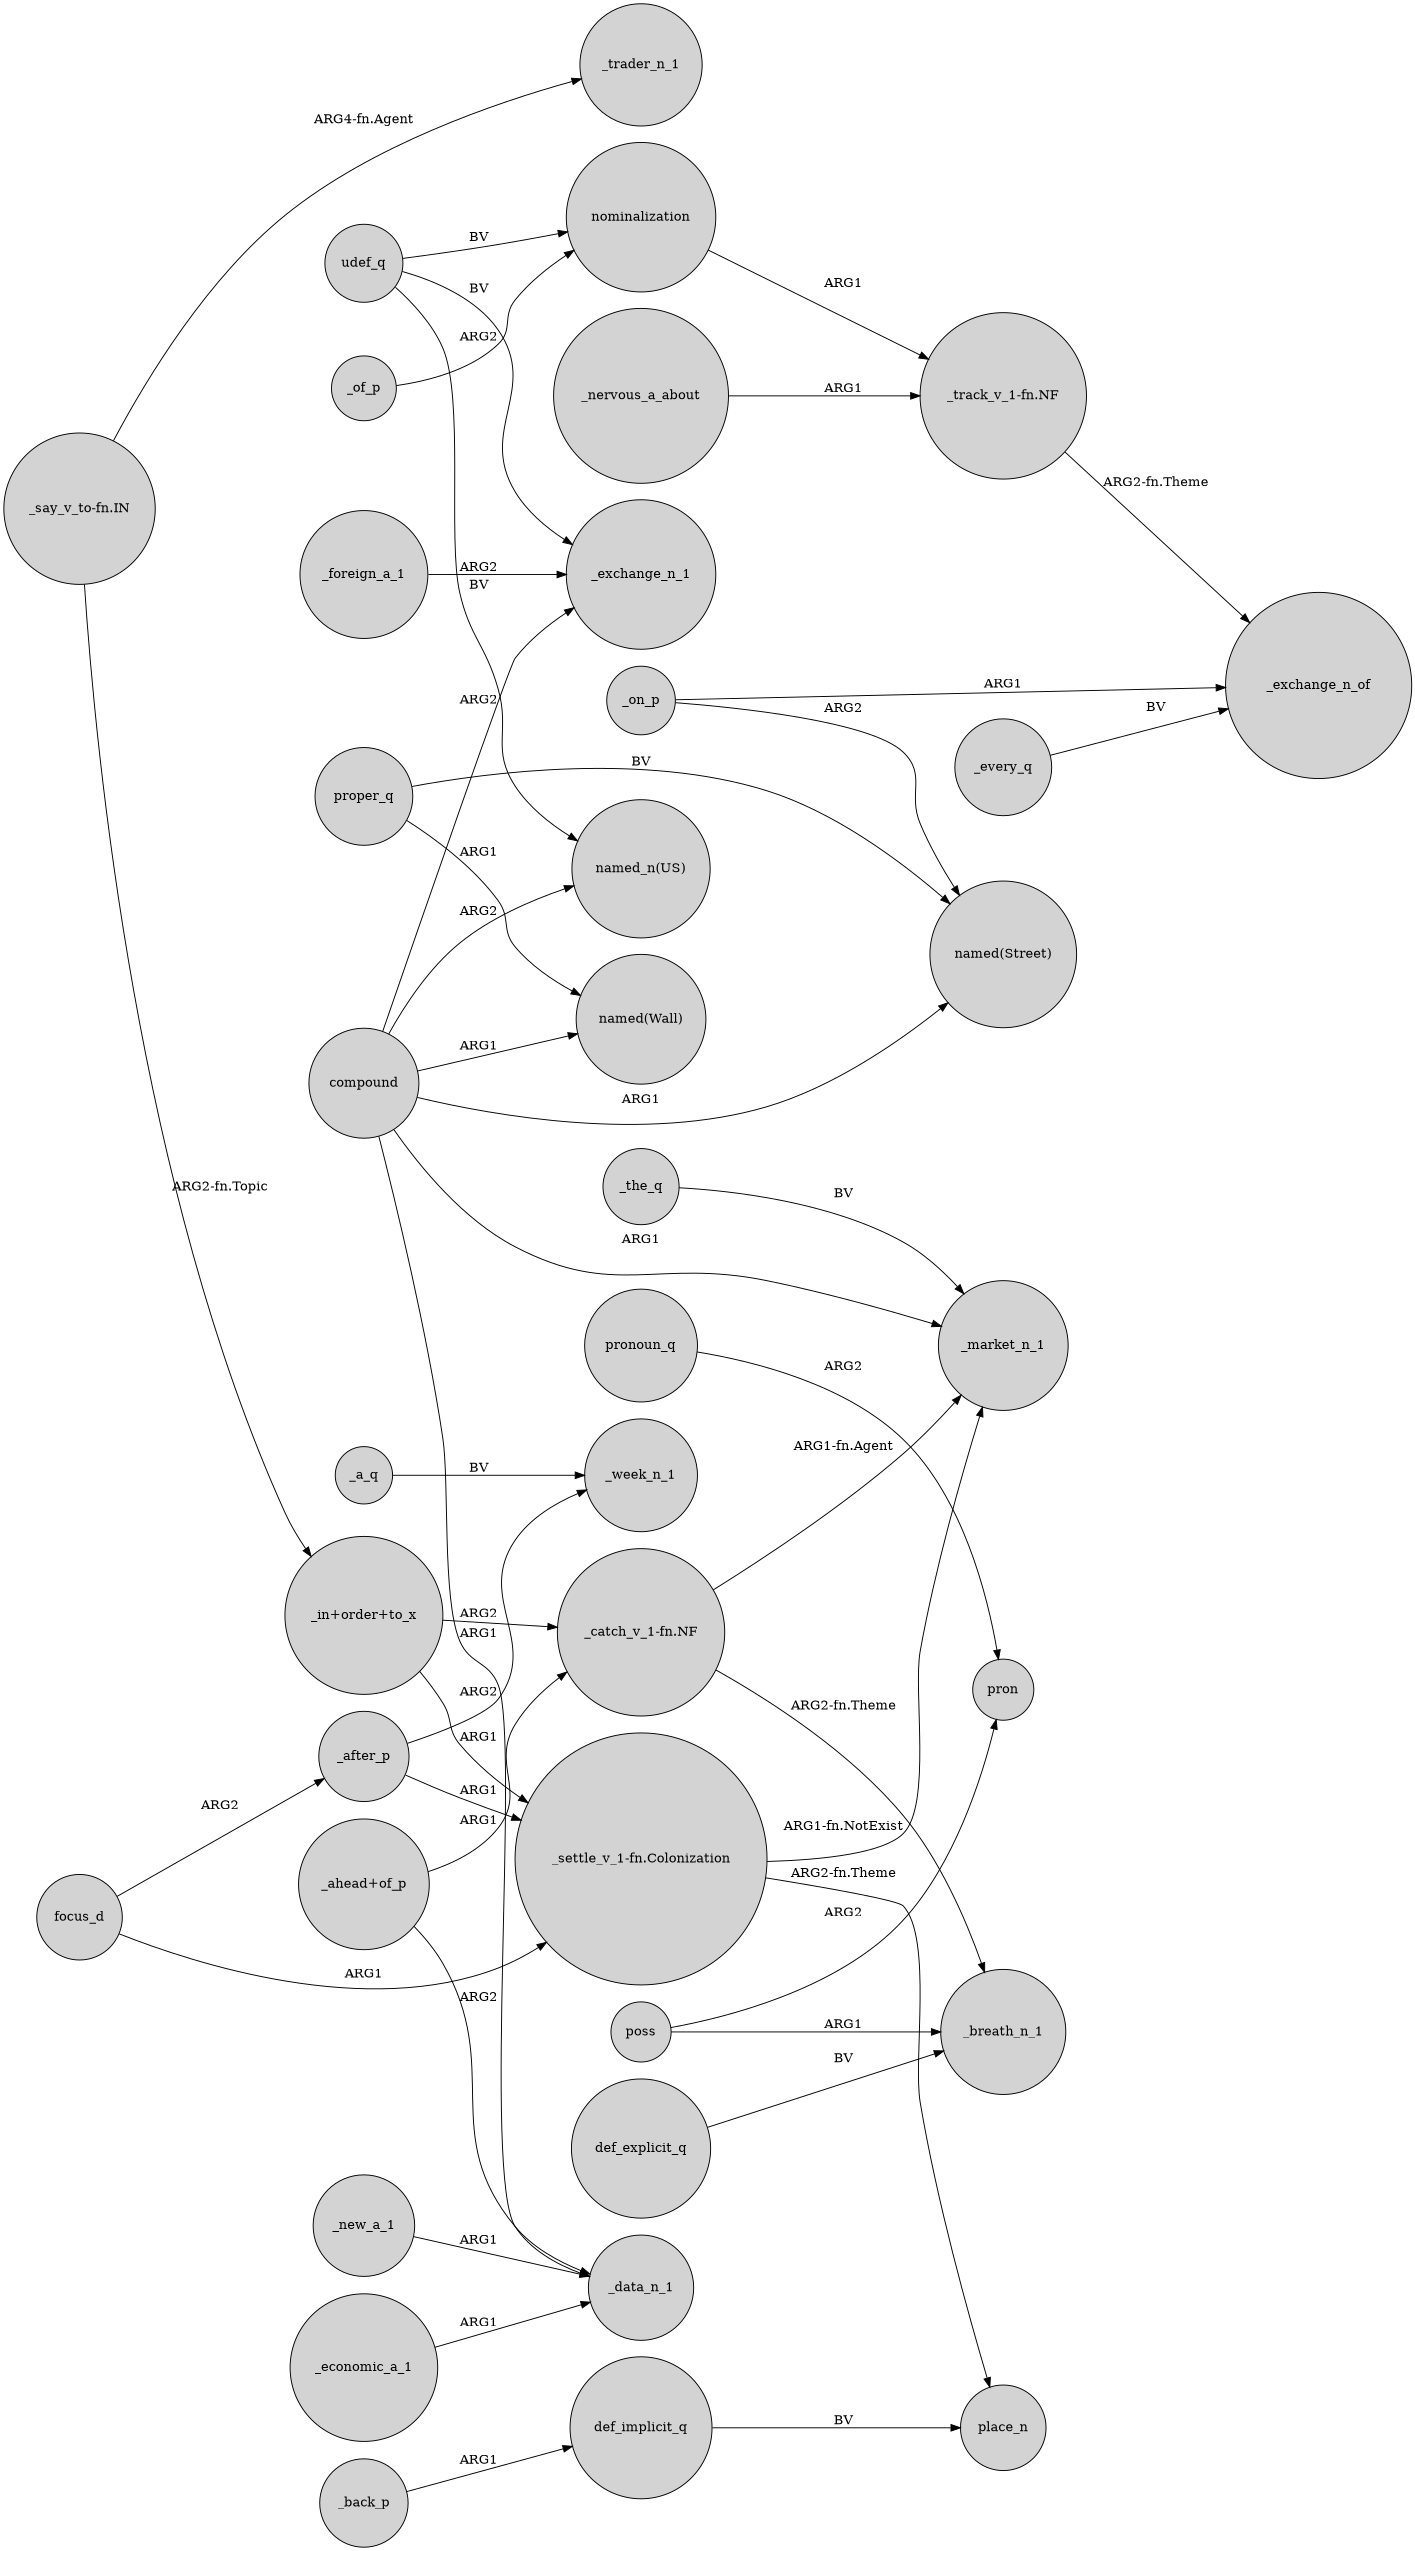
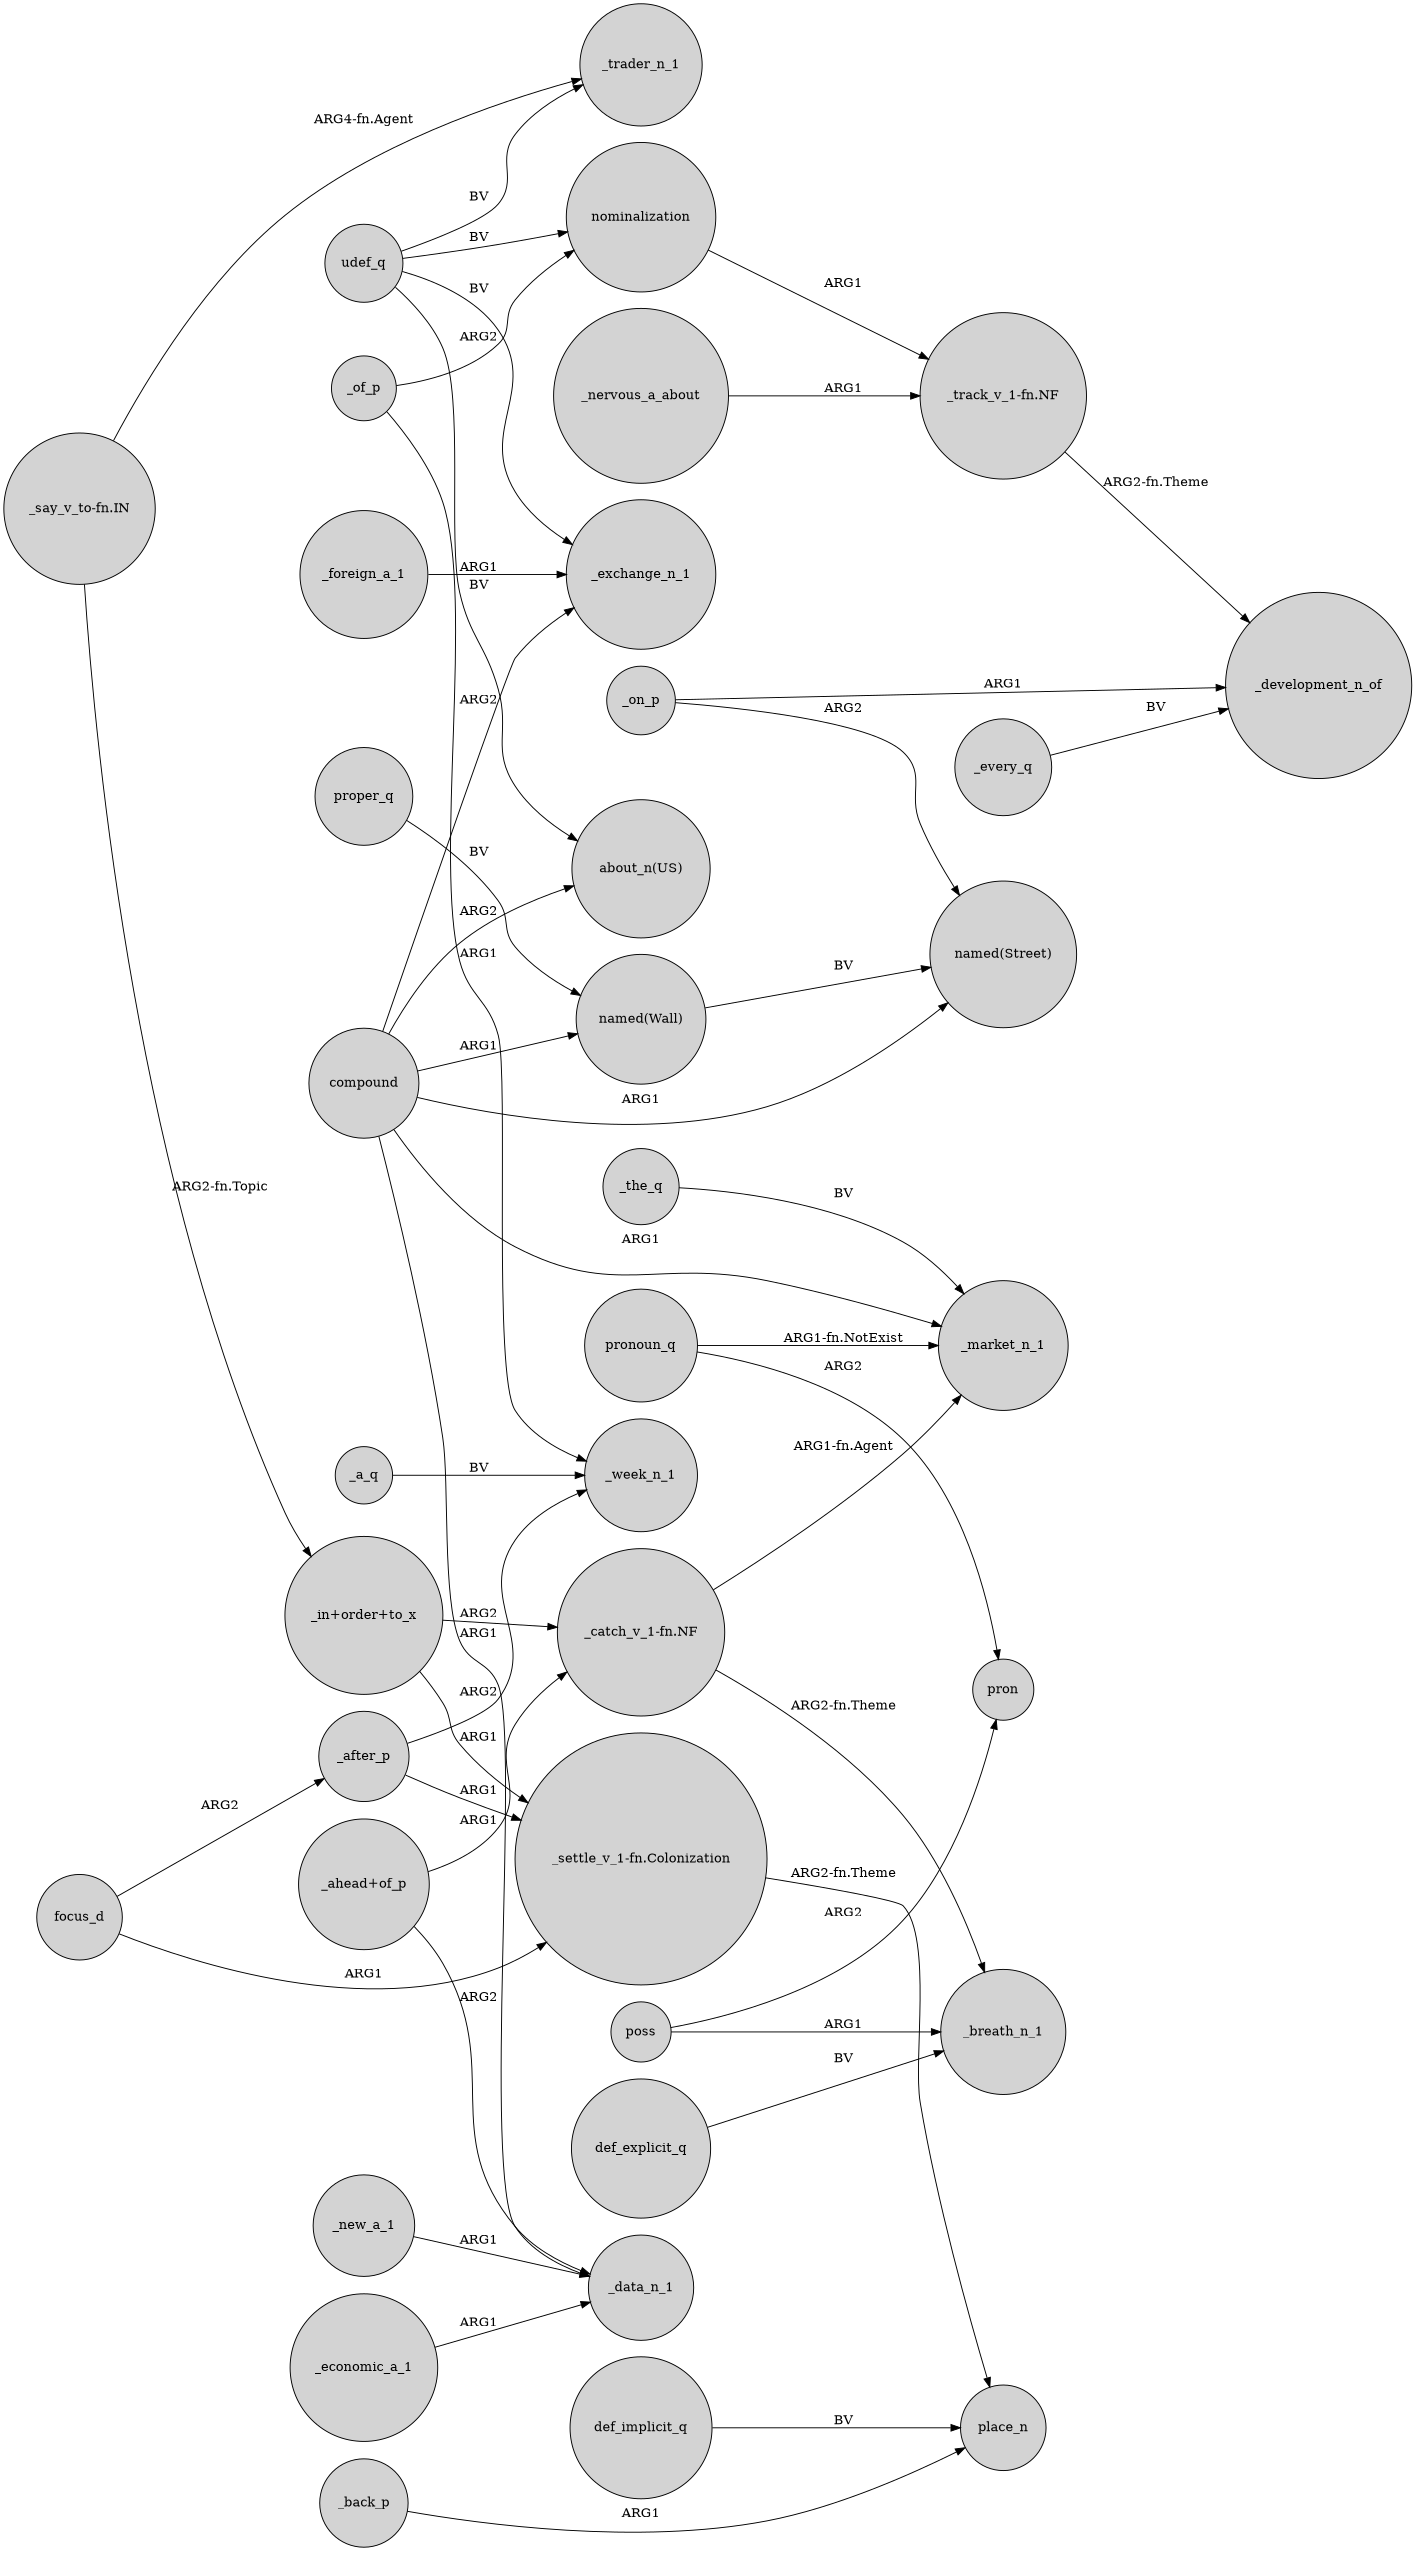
none -> (507, 186)
(479, 567) -> (479, 567)
(1319, 685) -> (1319, 685)
(693, 775) -> (813, 988)
(479, 852) -> (479, 852)
(641, 869) -> (641, 869)
none -> (453, 920)
(919, 1693) -> (813, 1346)
(485, 2470) -> (688, 2530)
